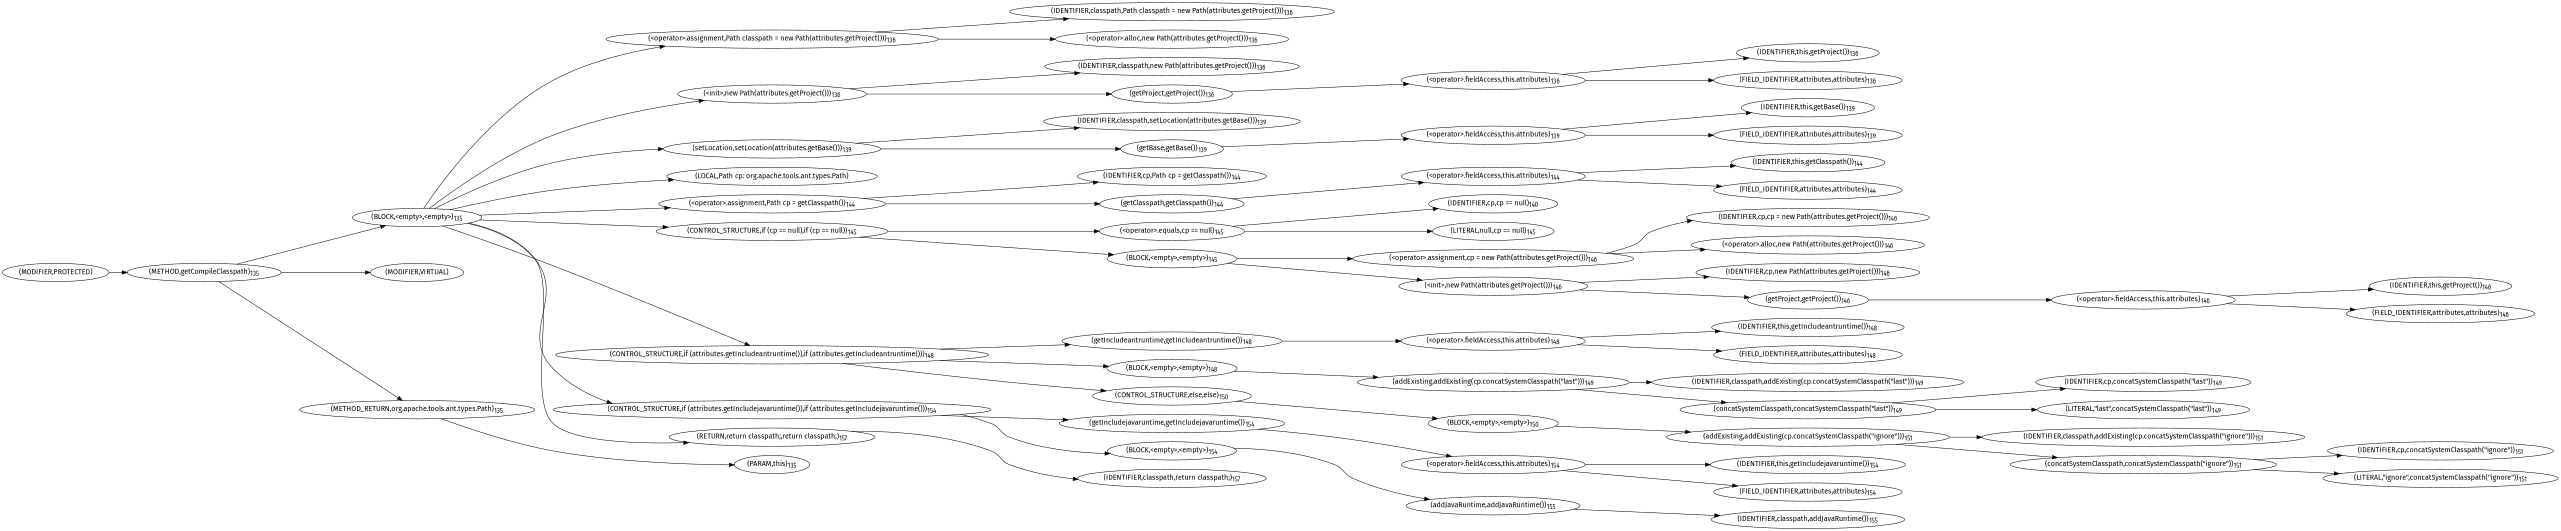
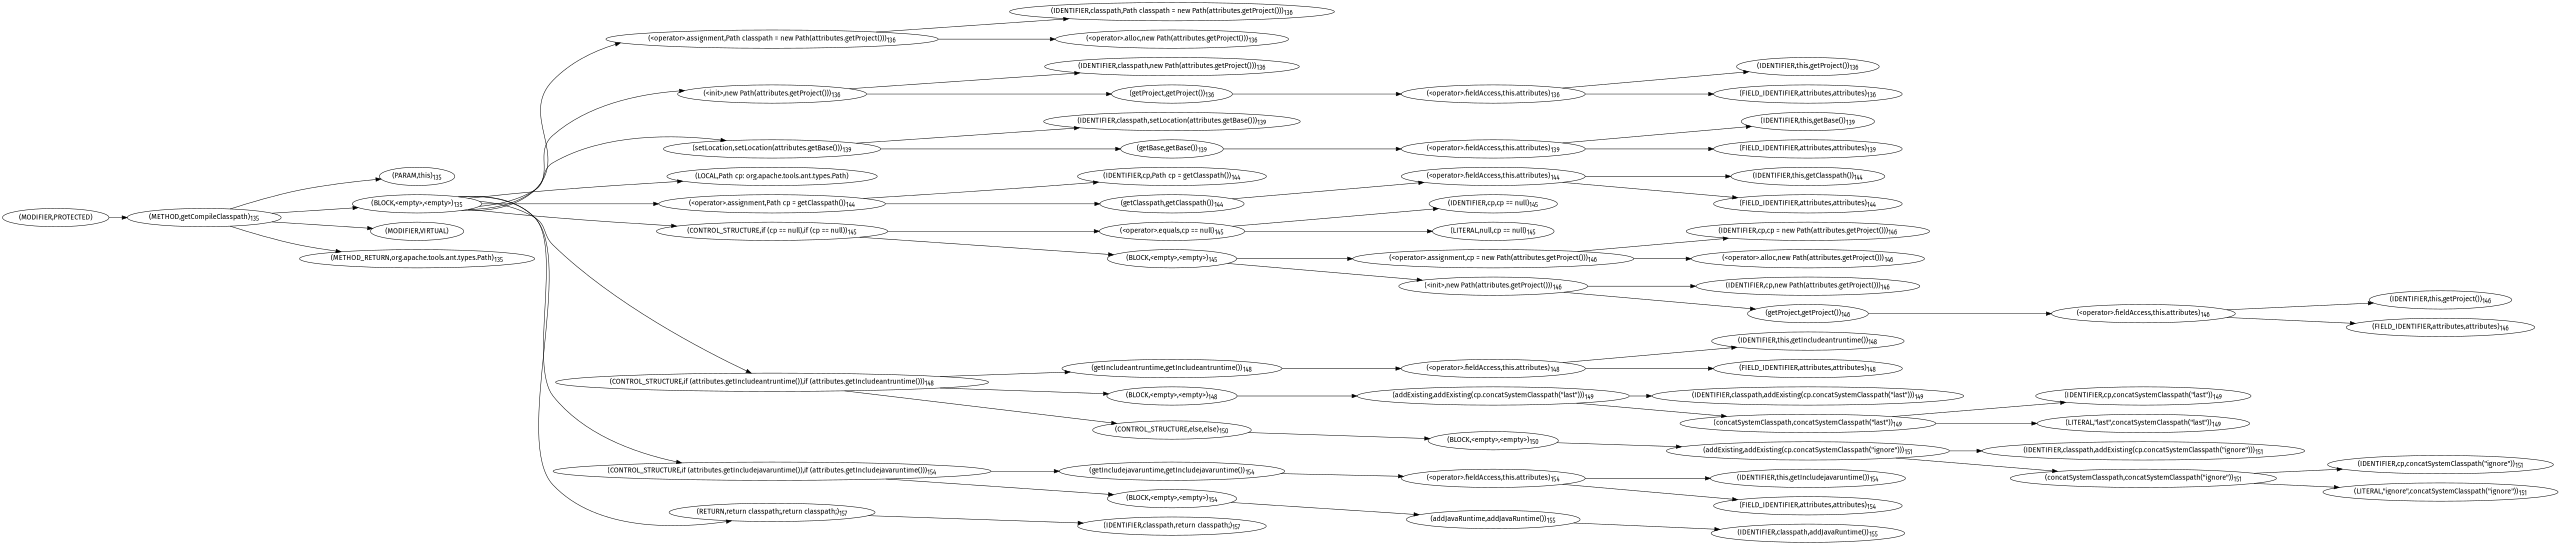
(1534, 203) -> (1534, 203)
(583, 455) -> (302, 190)
